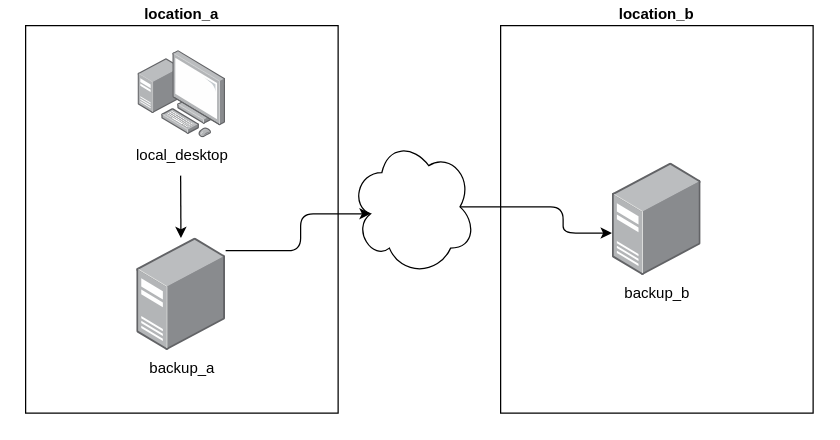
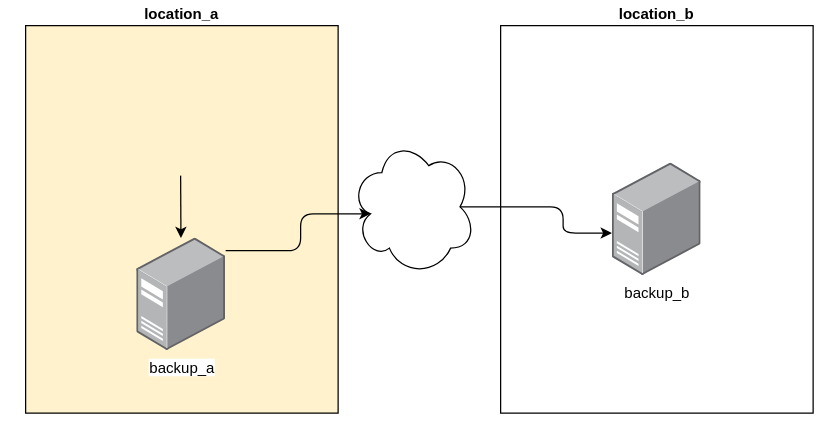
(182, 94) -> none
(182, 219) -> (182, 219)
